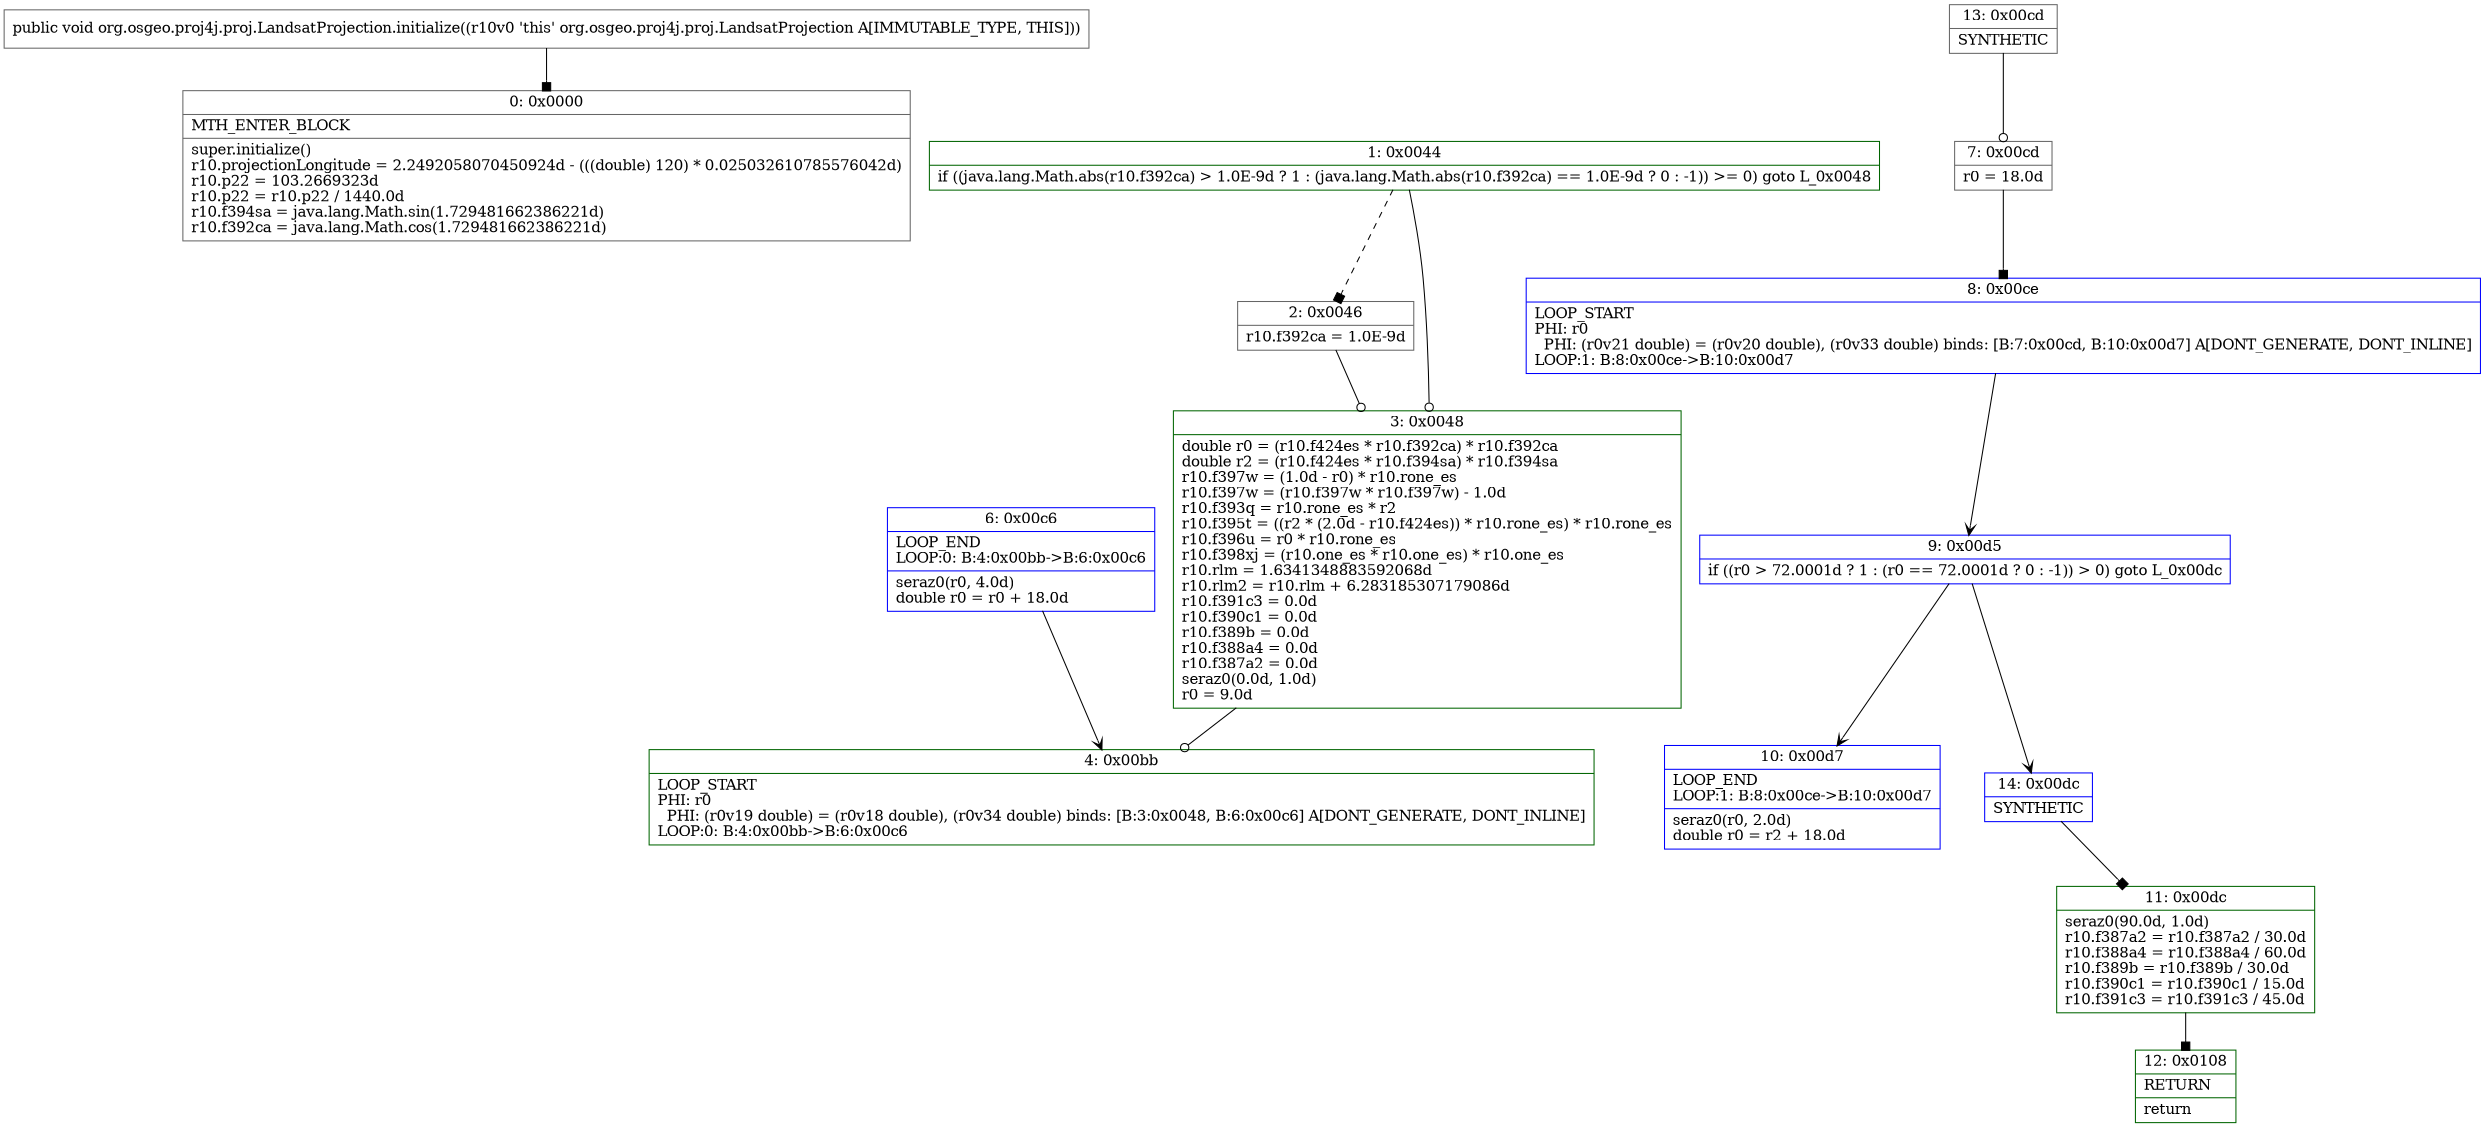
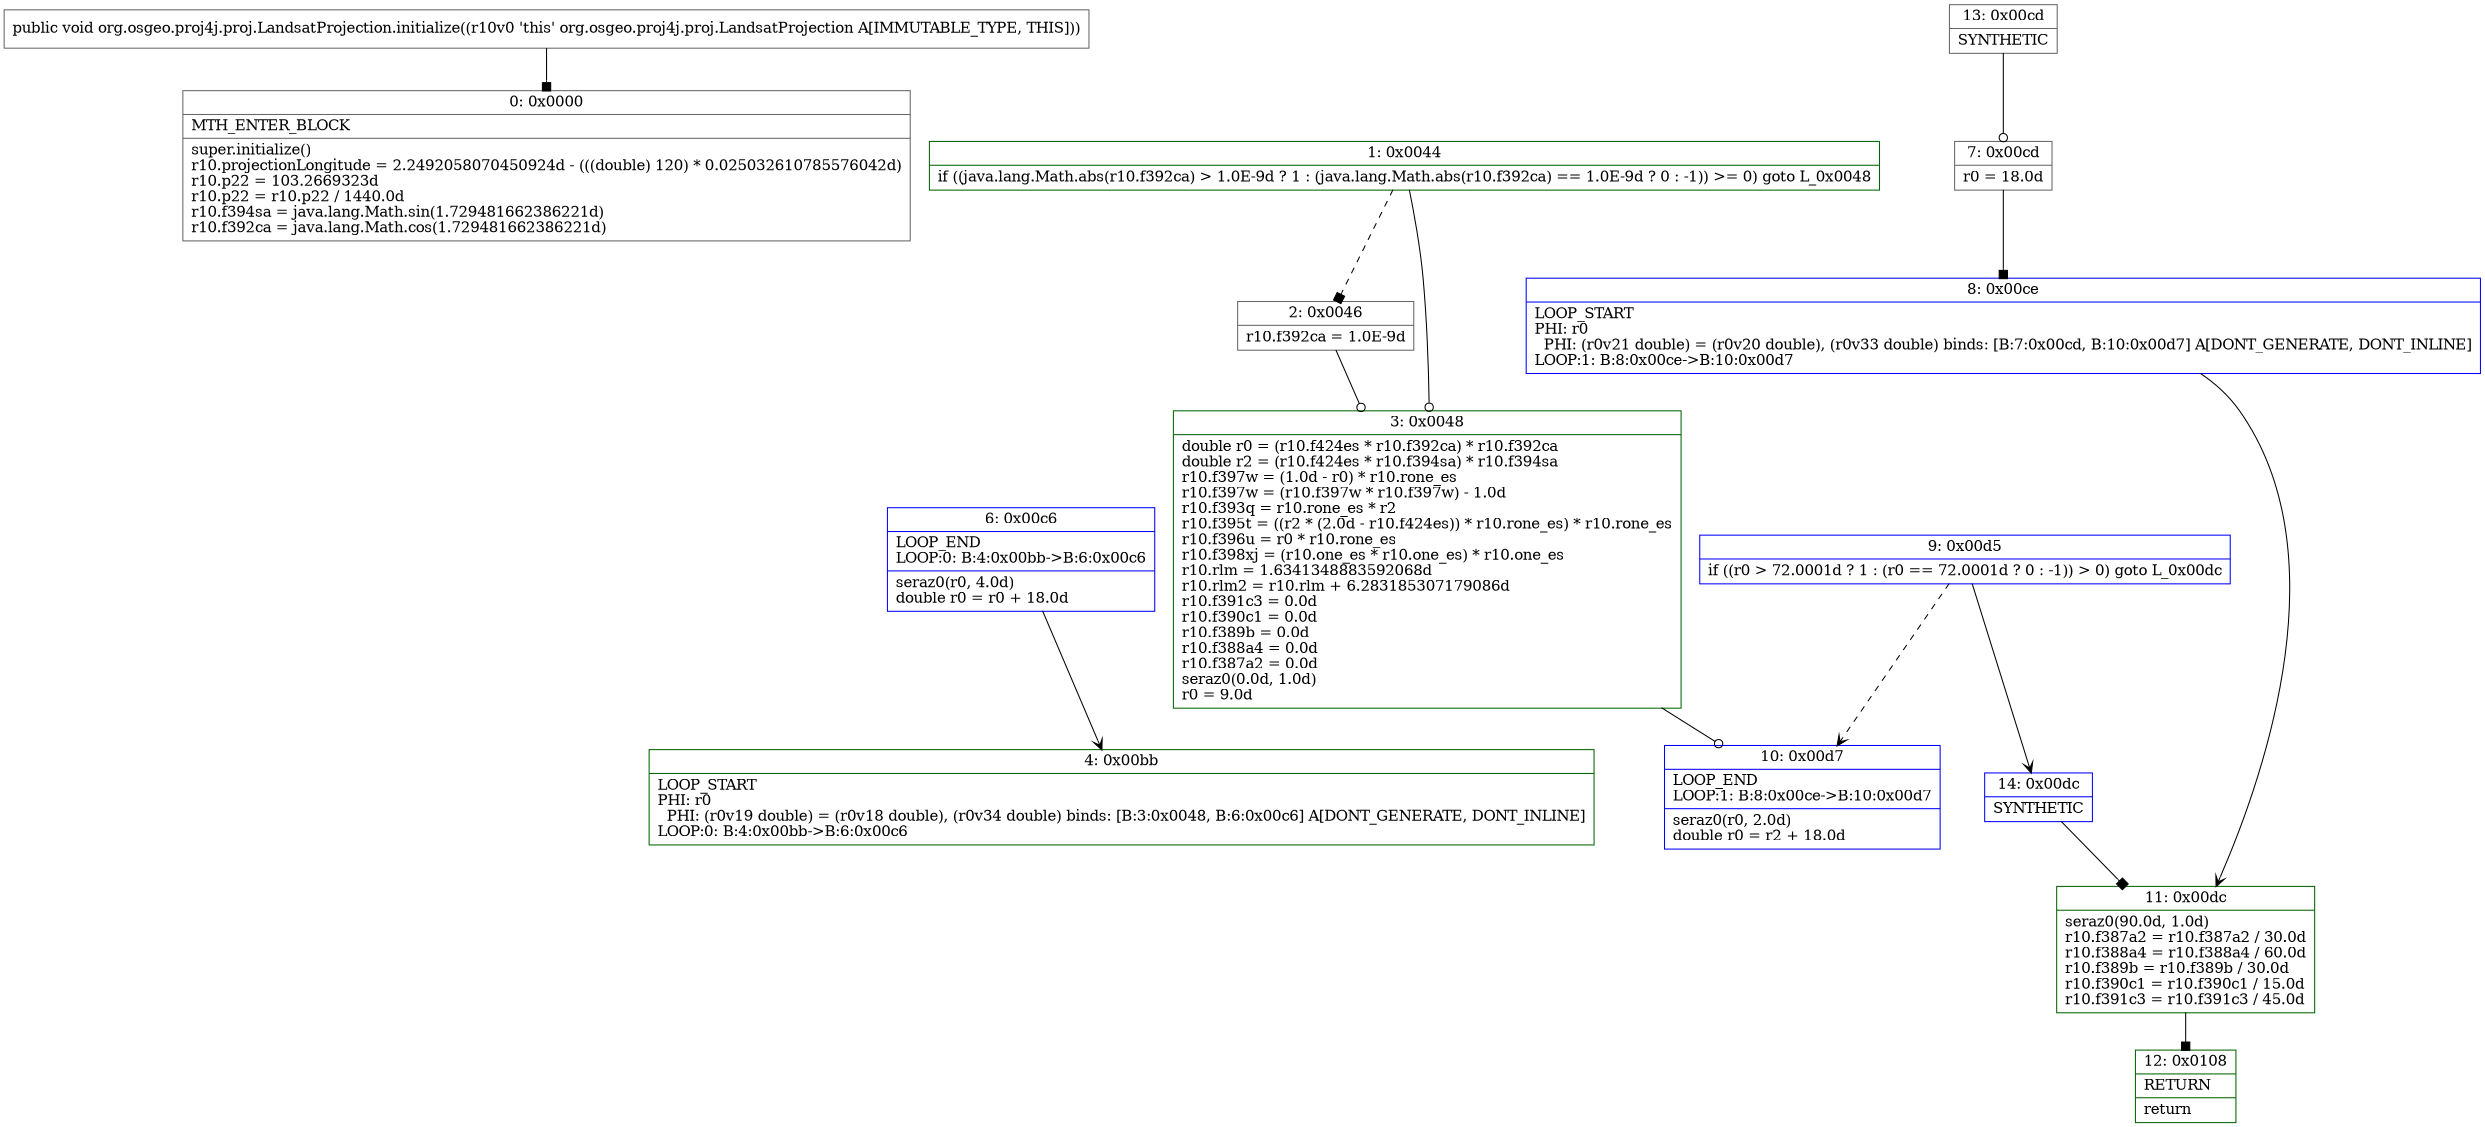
(1983, 449) -> (2288, 617)
(1896, 660) -> (1896, 660)
(1212, 726) -> (1688, 725)
